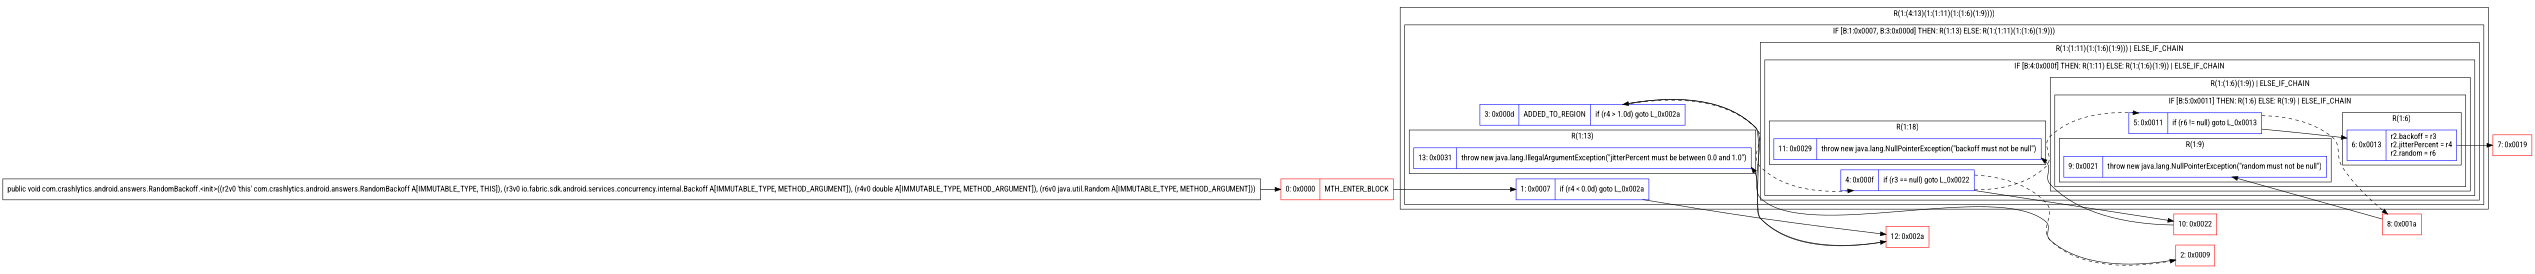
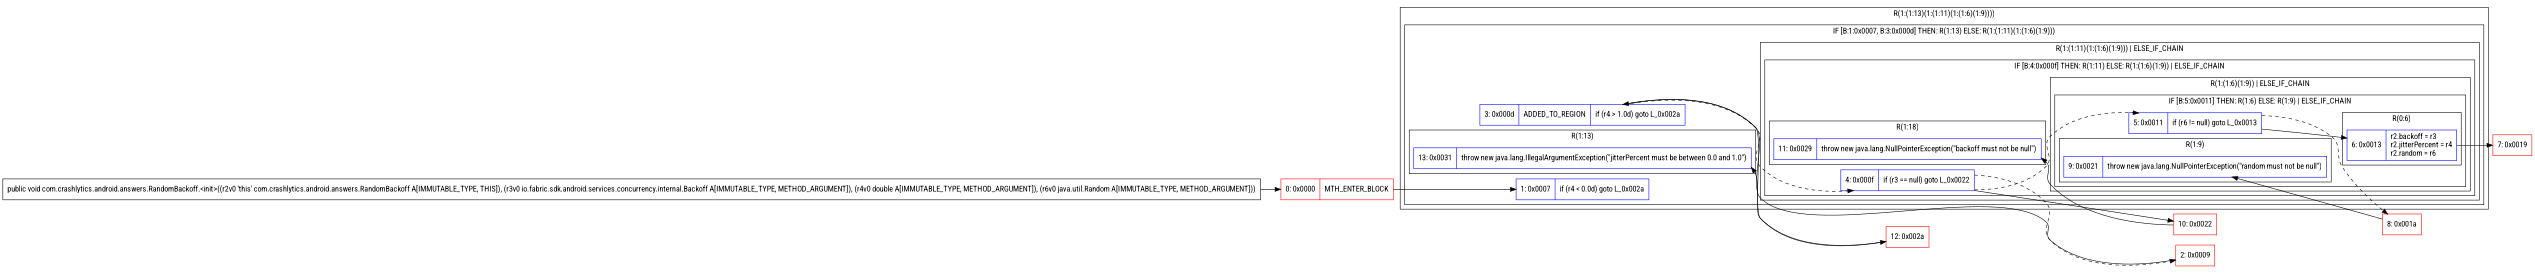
(1944, 14) -> (1944, 14)
(2402, 119) -> (2402, 119)
(1755, 217) -> none
